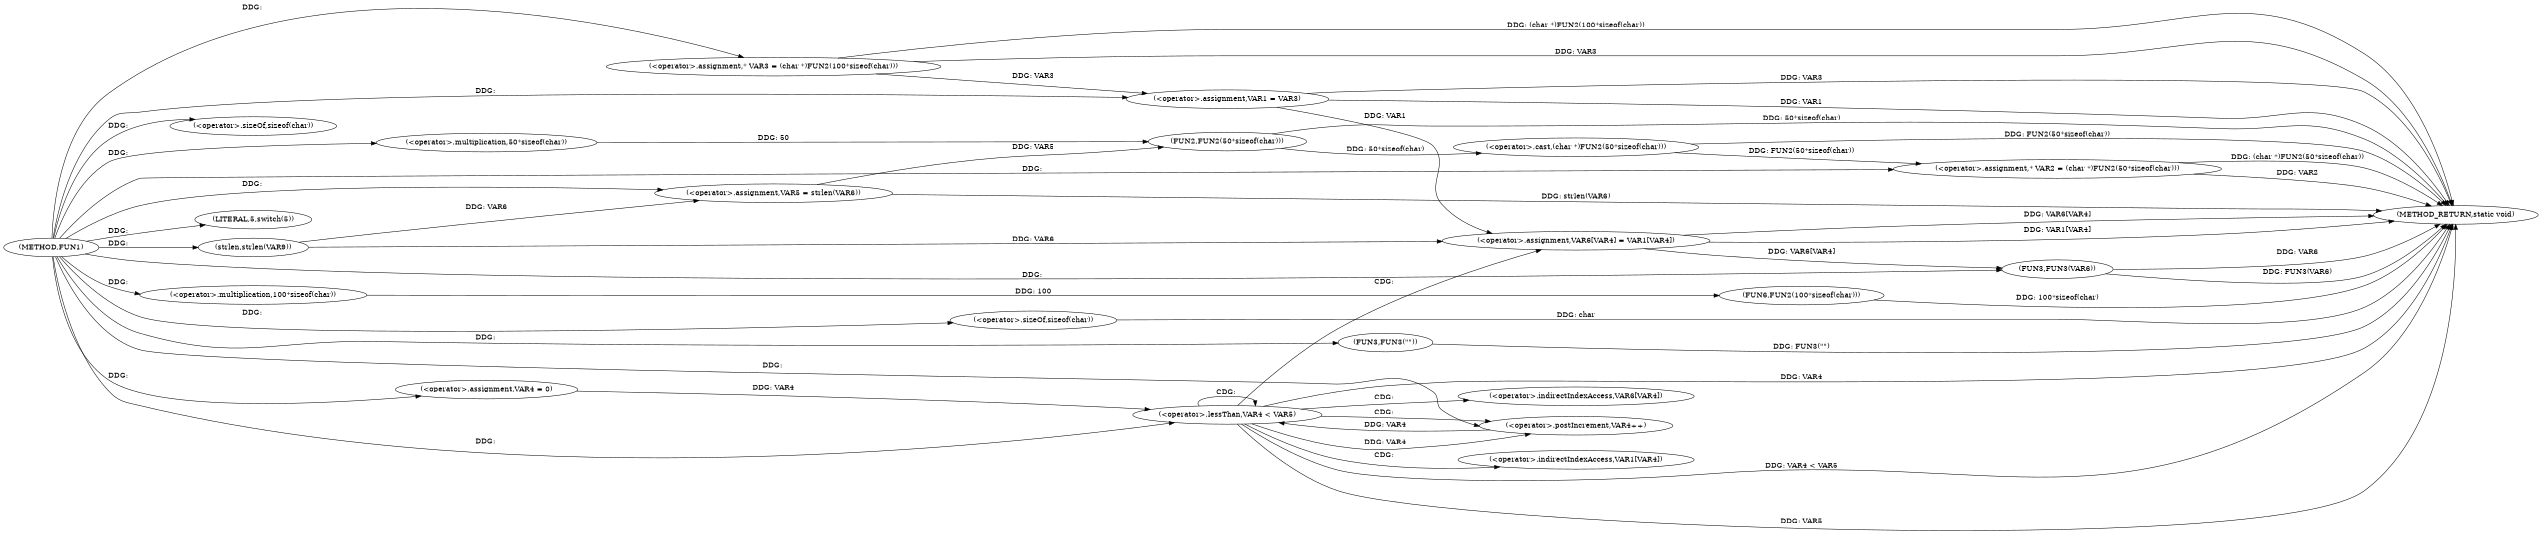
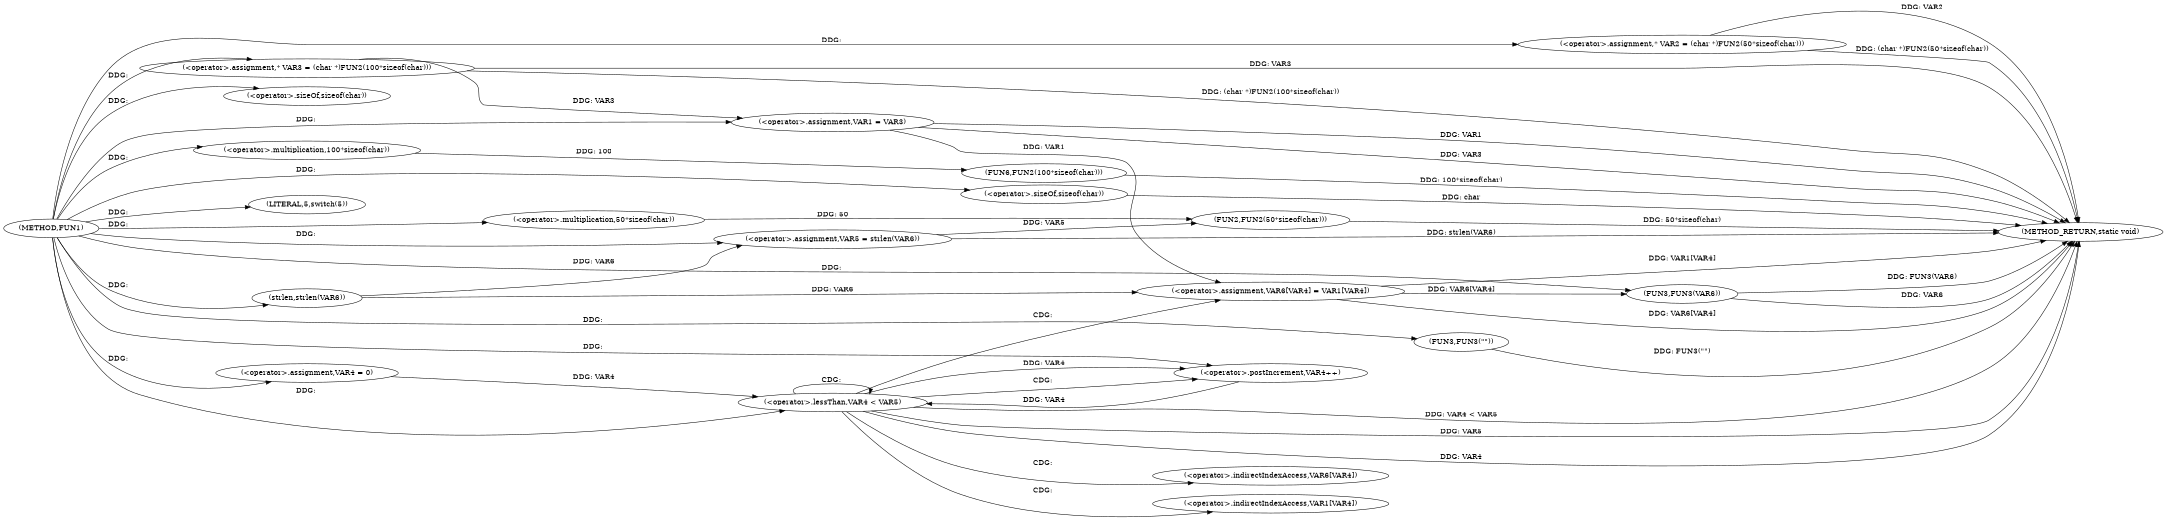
(1576, 147) -> none
(253, 247) -> (307, 298)
